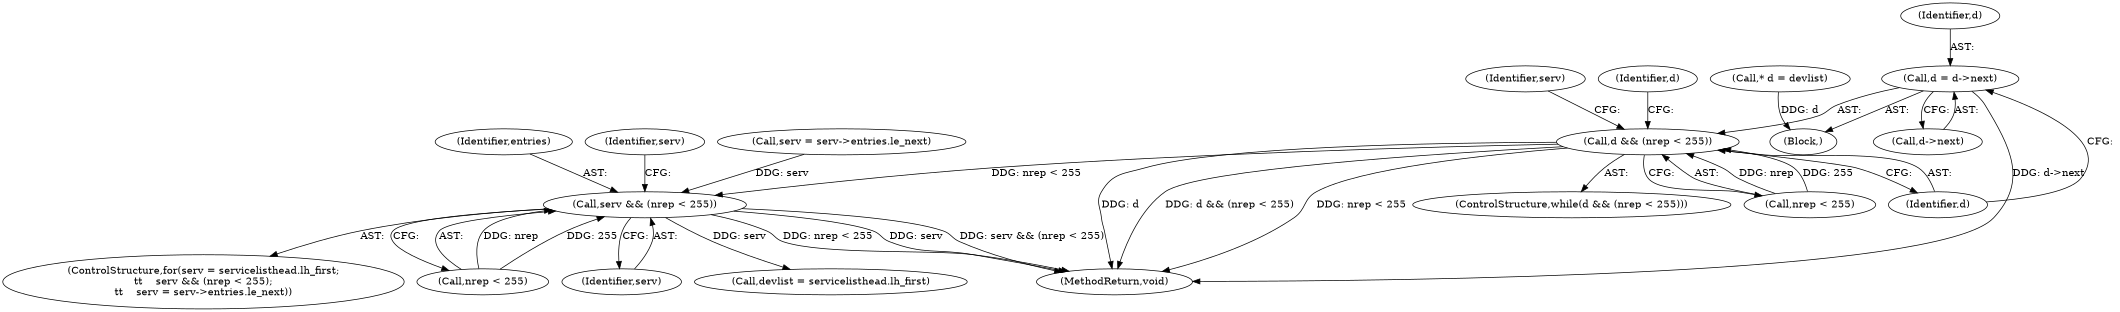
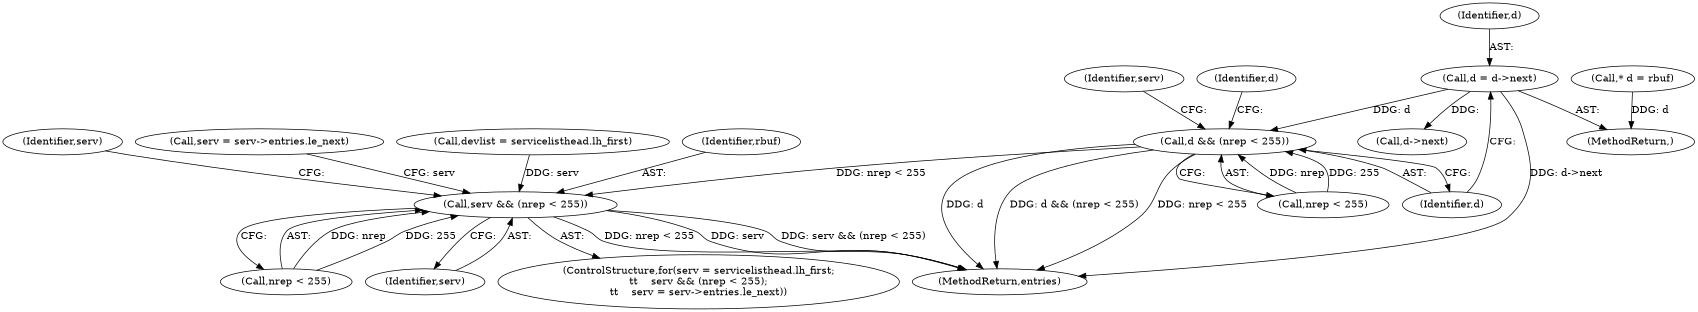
(1780, 79) -> (1633, 79)
(1851, 110) -> (1392, 110)
(1938, 110) -> (1467, 110)
(1953, 116) -> none
(504, 142) -> (741, 142)
(1803, 142) -> (1631, 142)
(782, 173) -> (429, 173)
(1572, 205) -> none
(723, 246) -> (525, 170)
(1115, 282) -> (1000, 282)
